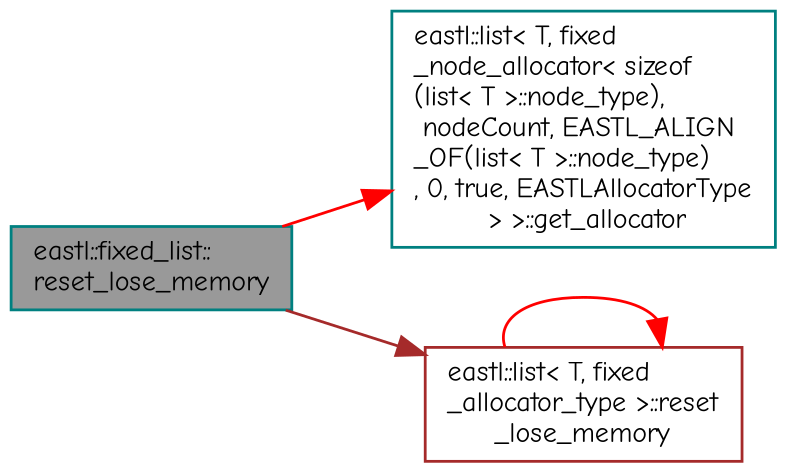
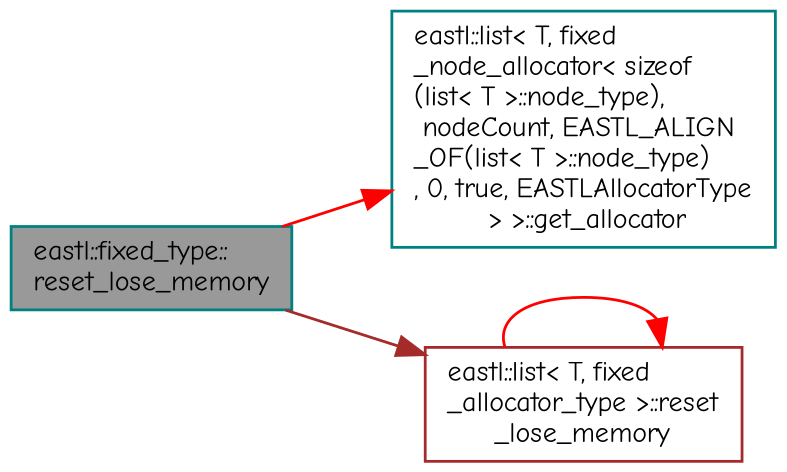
(151, 268) -> (151, 268)
